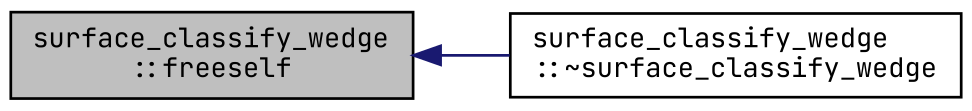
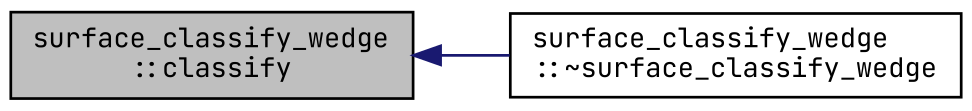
(212, 55) -> (212, 55)
